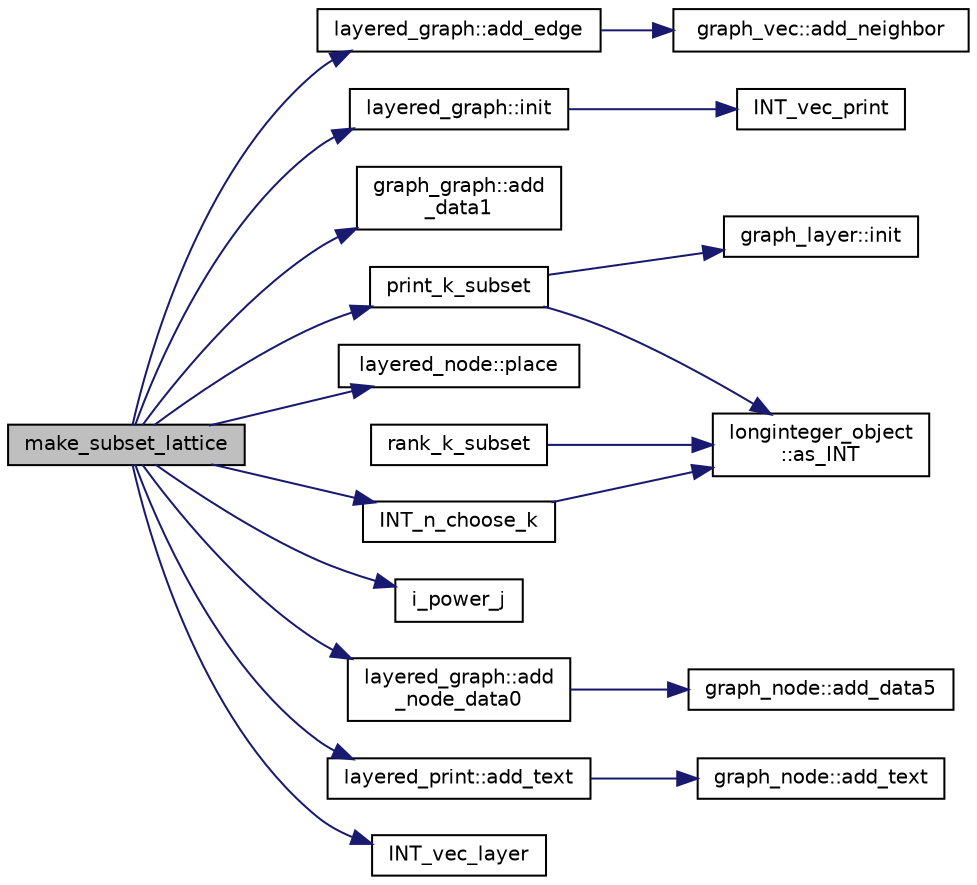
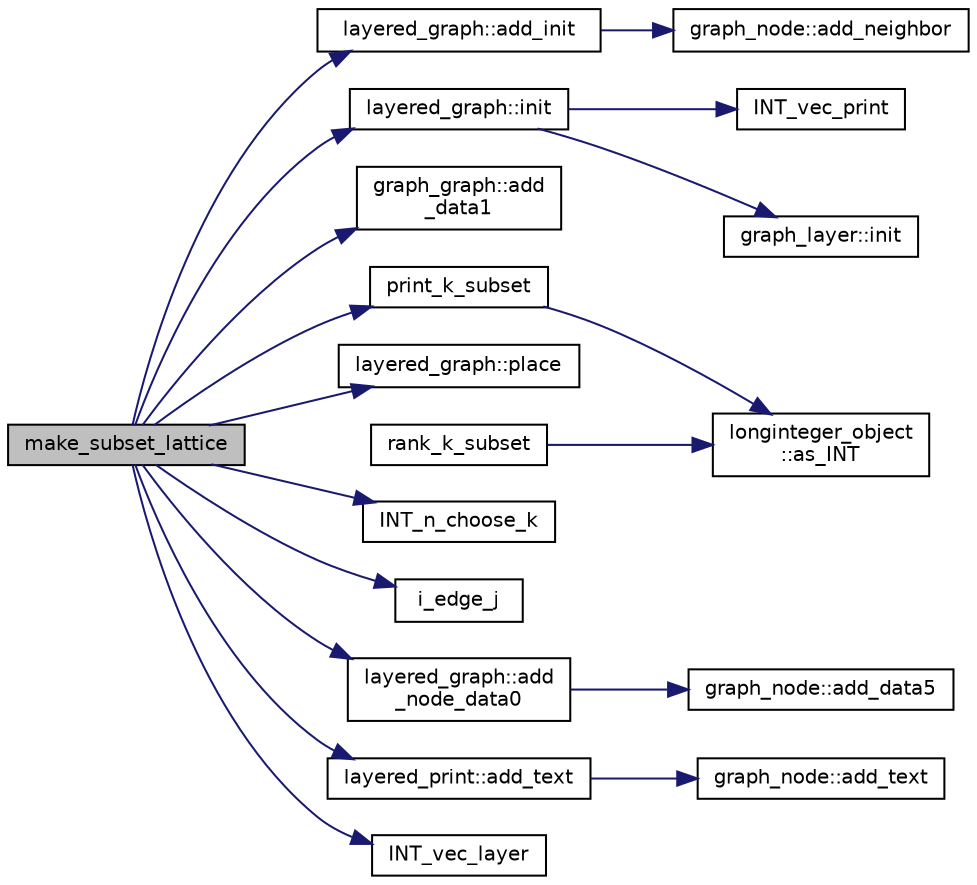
(459, 30) -> (459, 30)
(821, 30) -> (821, 30)
(626, 264) -> (649, 165)
(459, 366) -> (459, 366)
(622, 487) -> none
(459, 601) -> (459, 601)
